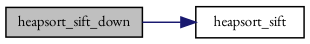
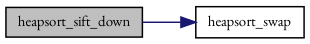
(250, 22) -> (250, 22)
